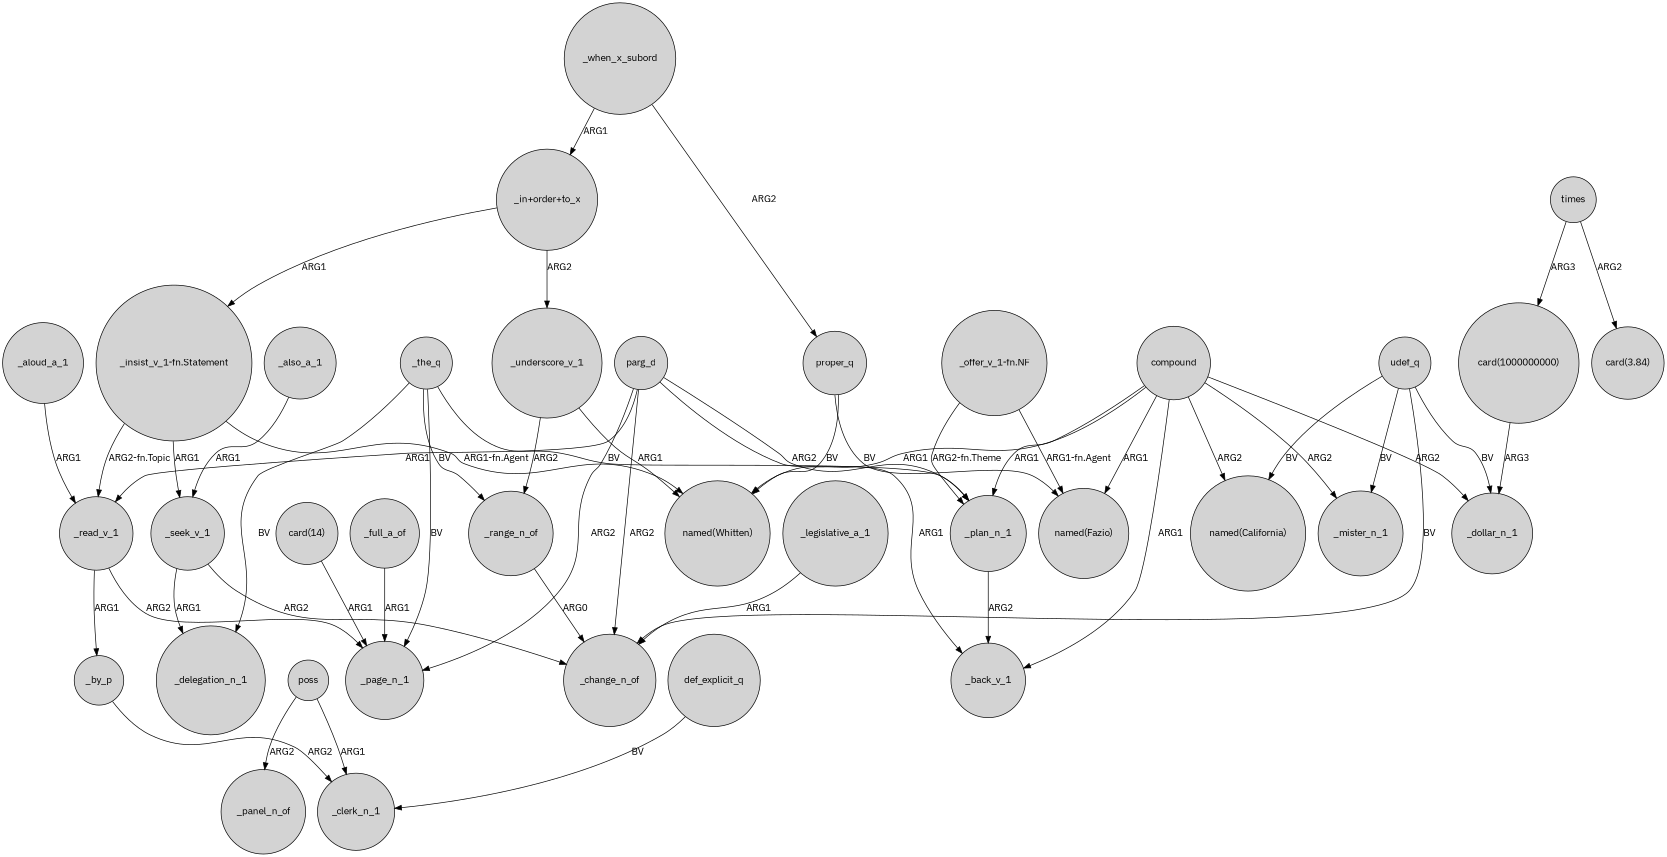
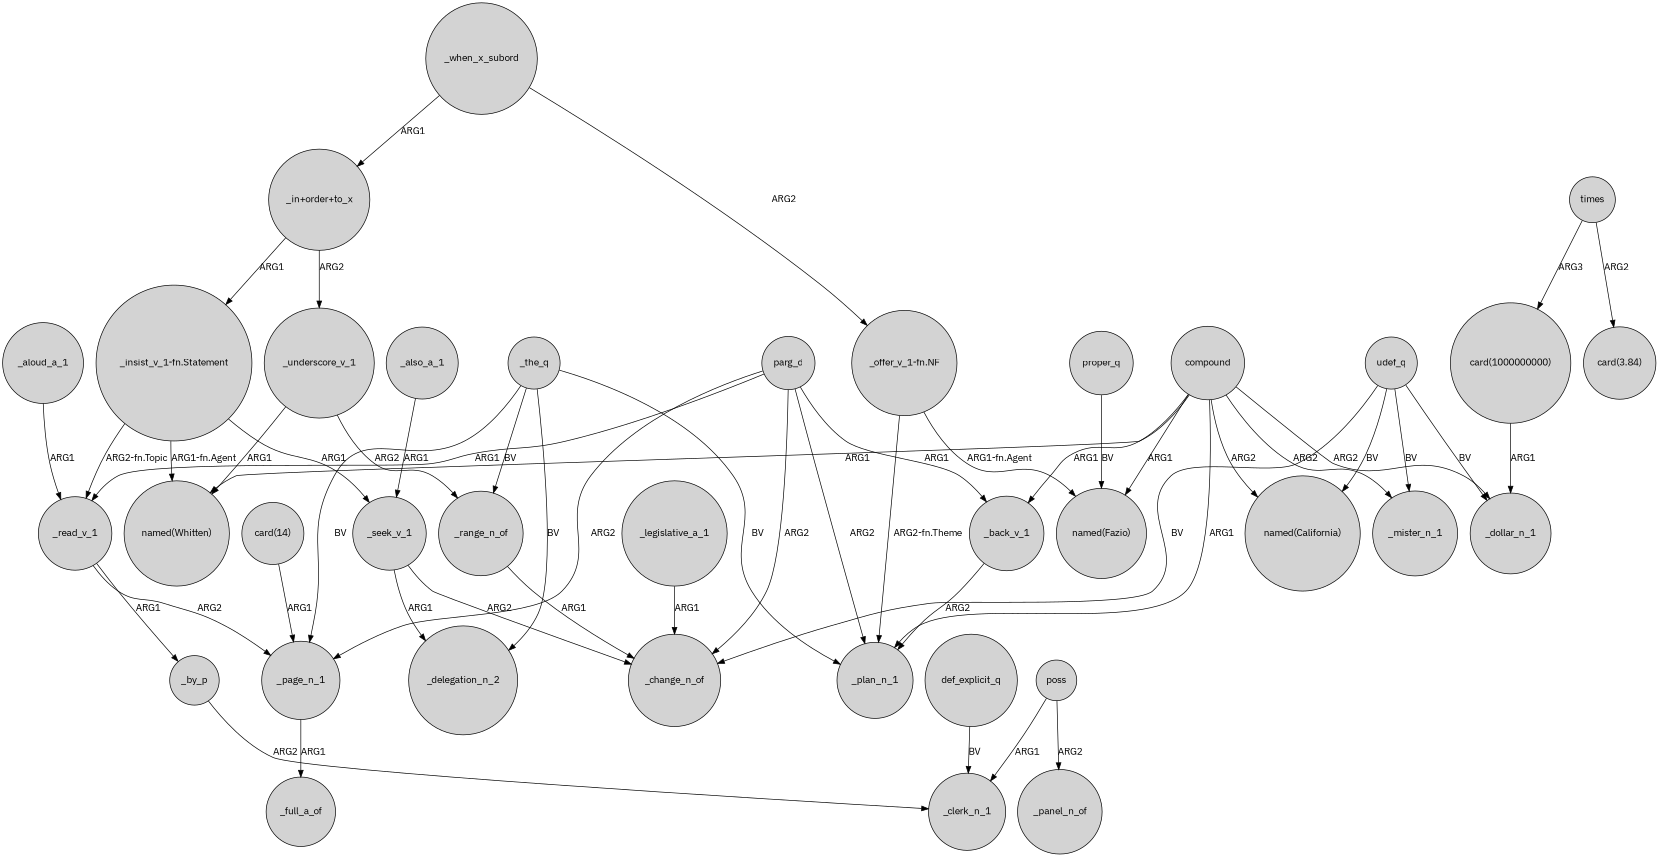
(732, 218) -> (701, 197)
(1517, 458) -> (1523, 458)
(823, 459) -> none
(385, 601) -> (301, 745)
(988, 604) -> (940, 608)
(575, 608) -> (574, 608)
(211, 680) -> (463, 680)
